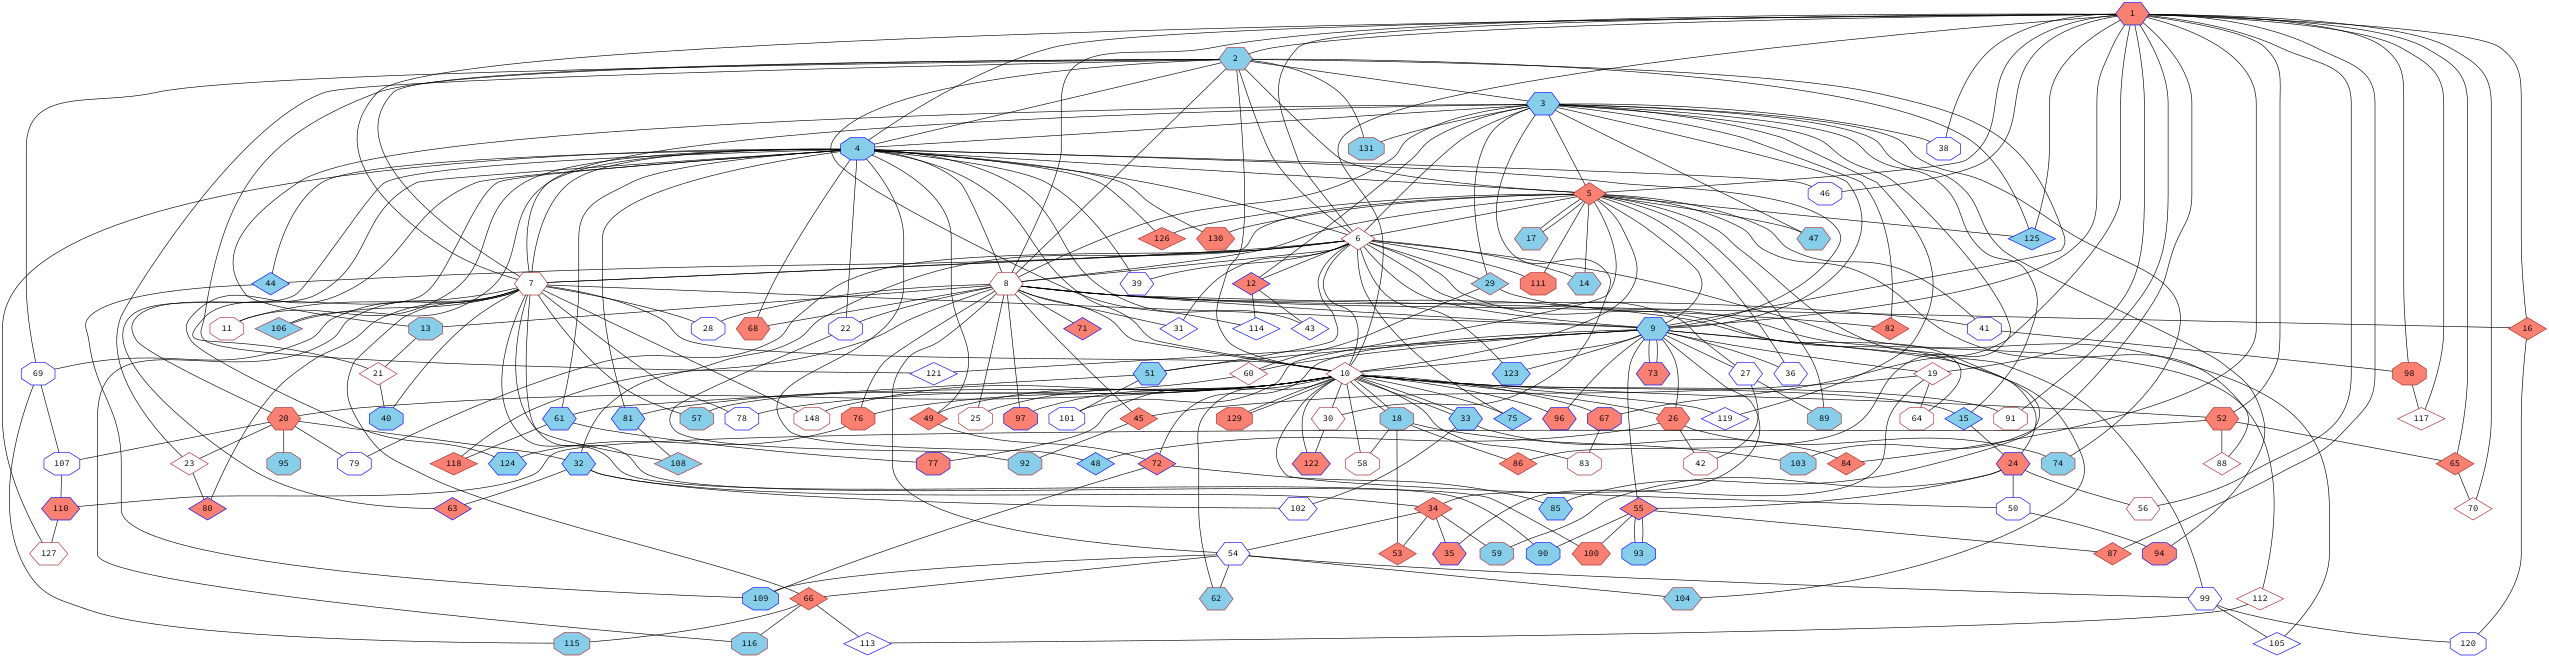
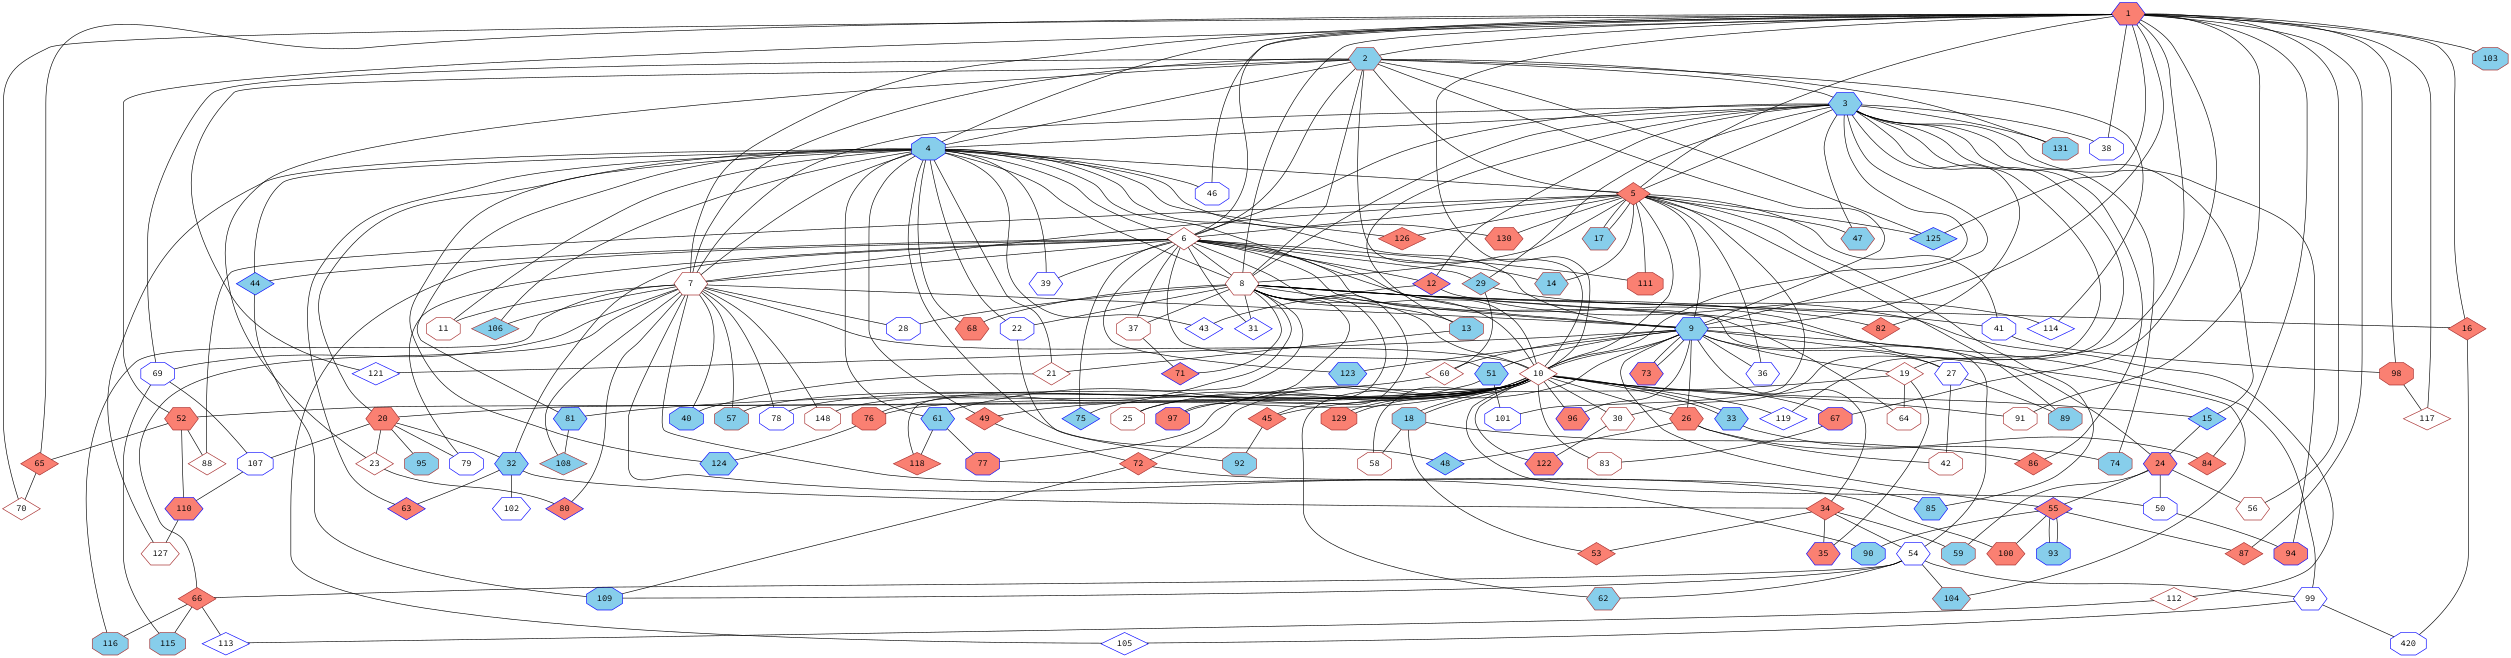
none -> (1867, 269)
none -> (1133, 329)
(1596, 444) -> none
(1157, 464) -> (1138, 464)
(1388, 473) -> none
(2468, 644) -> (2408, 644)
